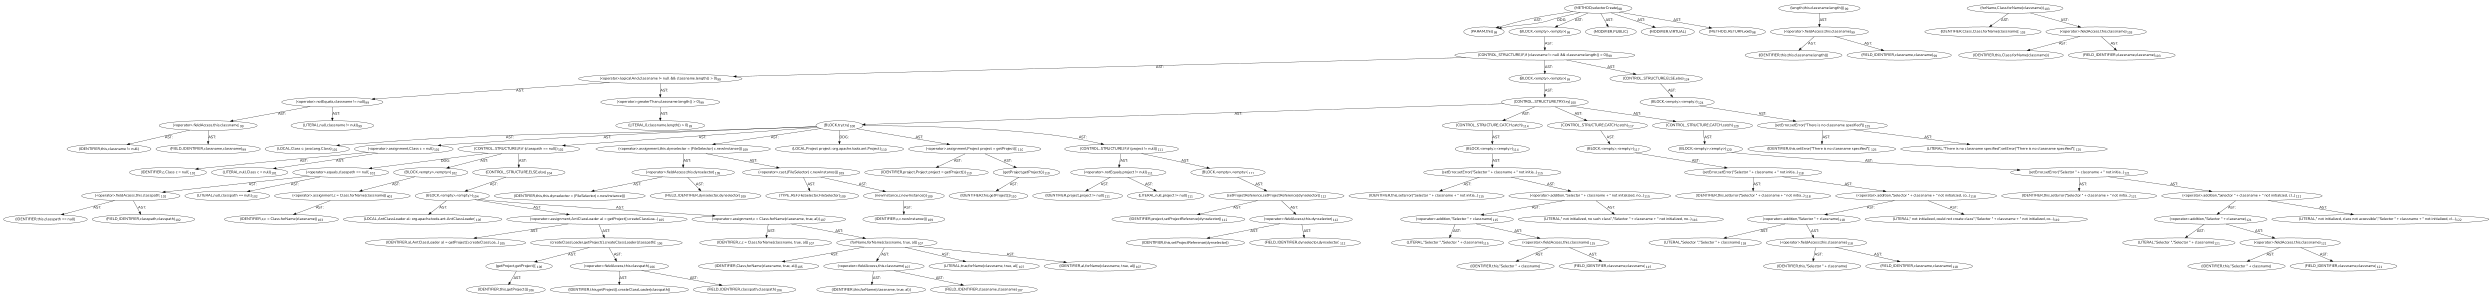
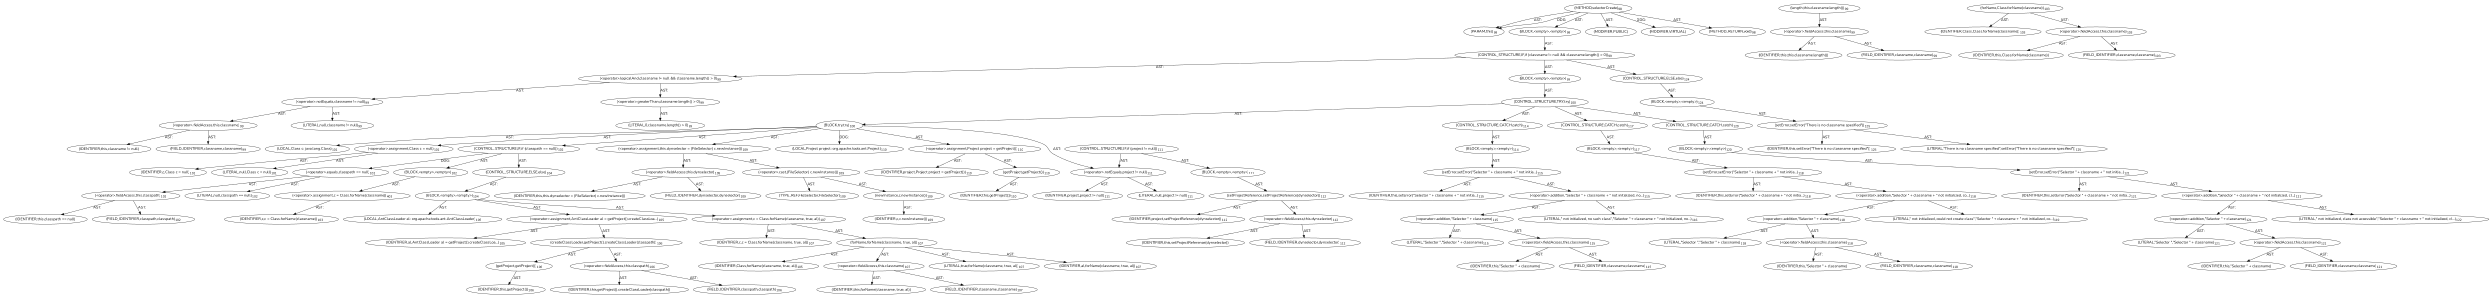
(1642, 20) -> (1642, 20)
(983, 129) -> (981, 132)
